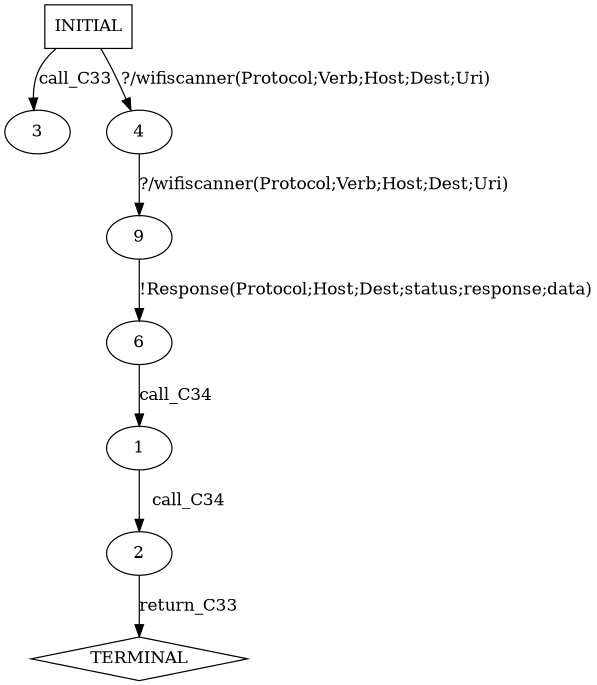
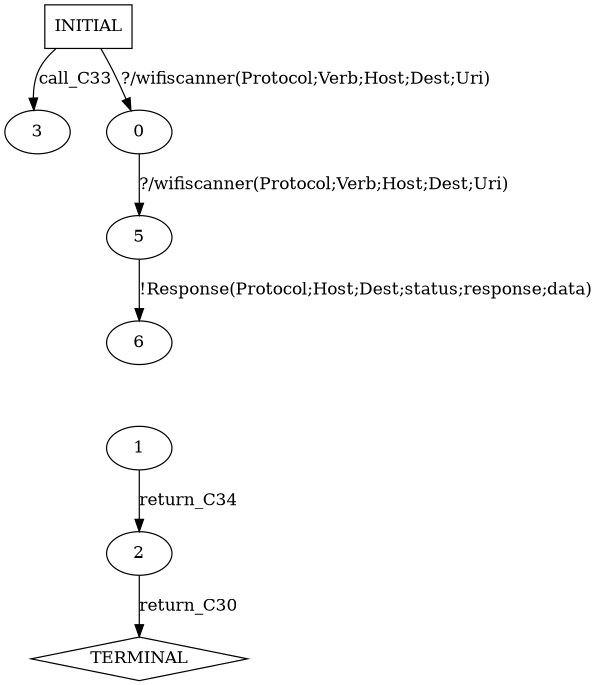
(139, 132) -> (139, 132)
(139, 237) -> (139, 237)
(139, 389) -> none
(189, 501) -> (189, 501)
(189, 606) -> (189, 606)
